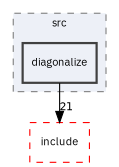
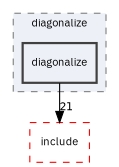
(60, 24) -> (60, 24)
